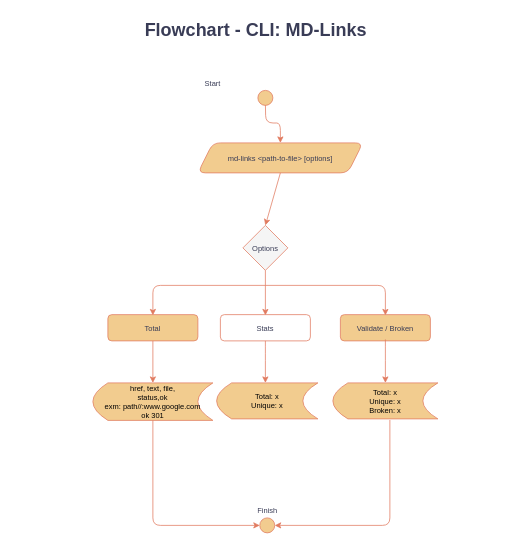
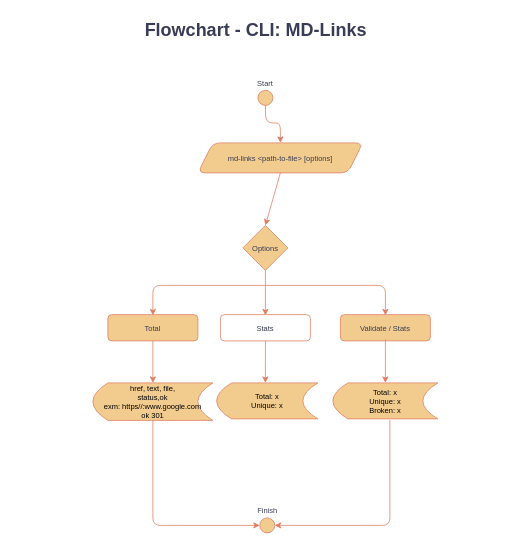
(213, 83) -> (265, 83)
(265, 248) -> (265, 248)
(385, 328) -> (385, 328)
(153, 402) -> (153, 402)
